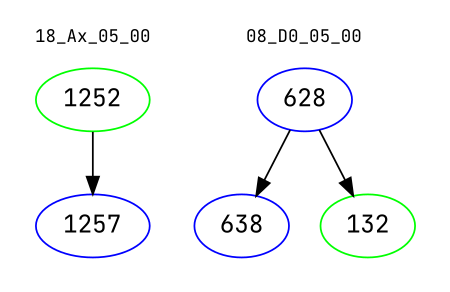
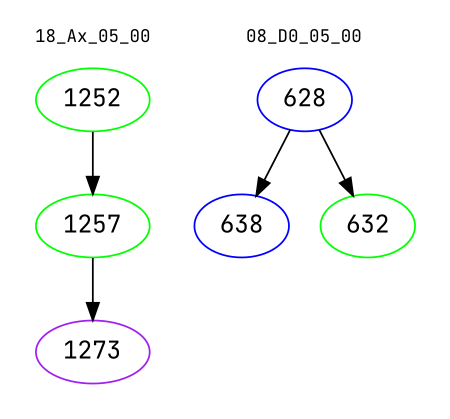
(93, 226) -> (93, 226)
(368, 226) -> (368, 226)
none -> (93, 352)
